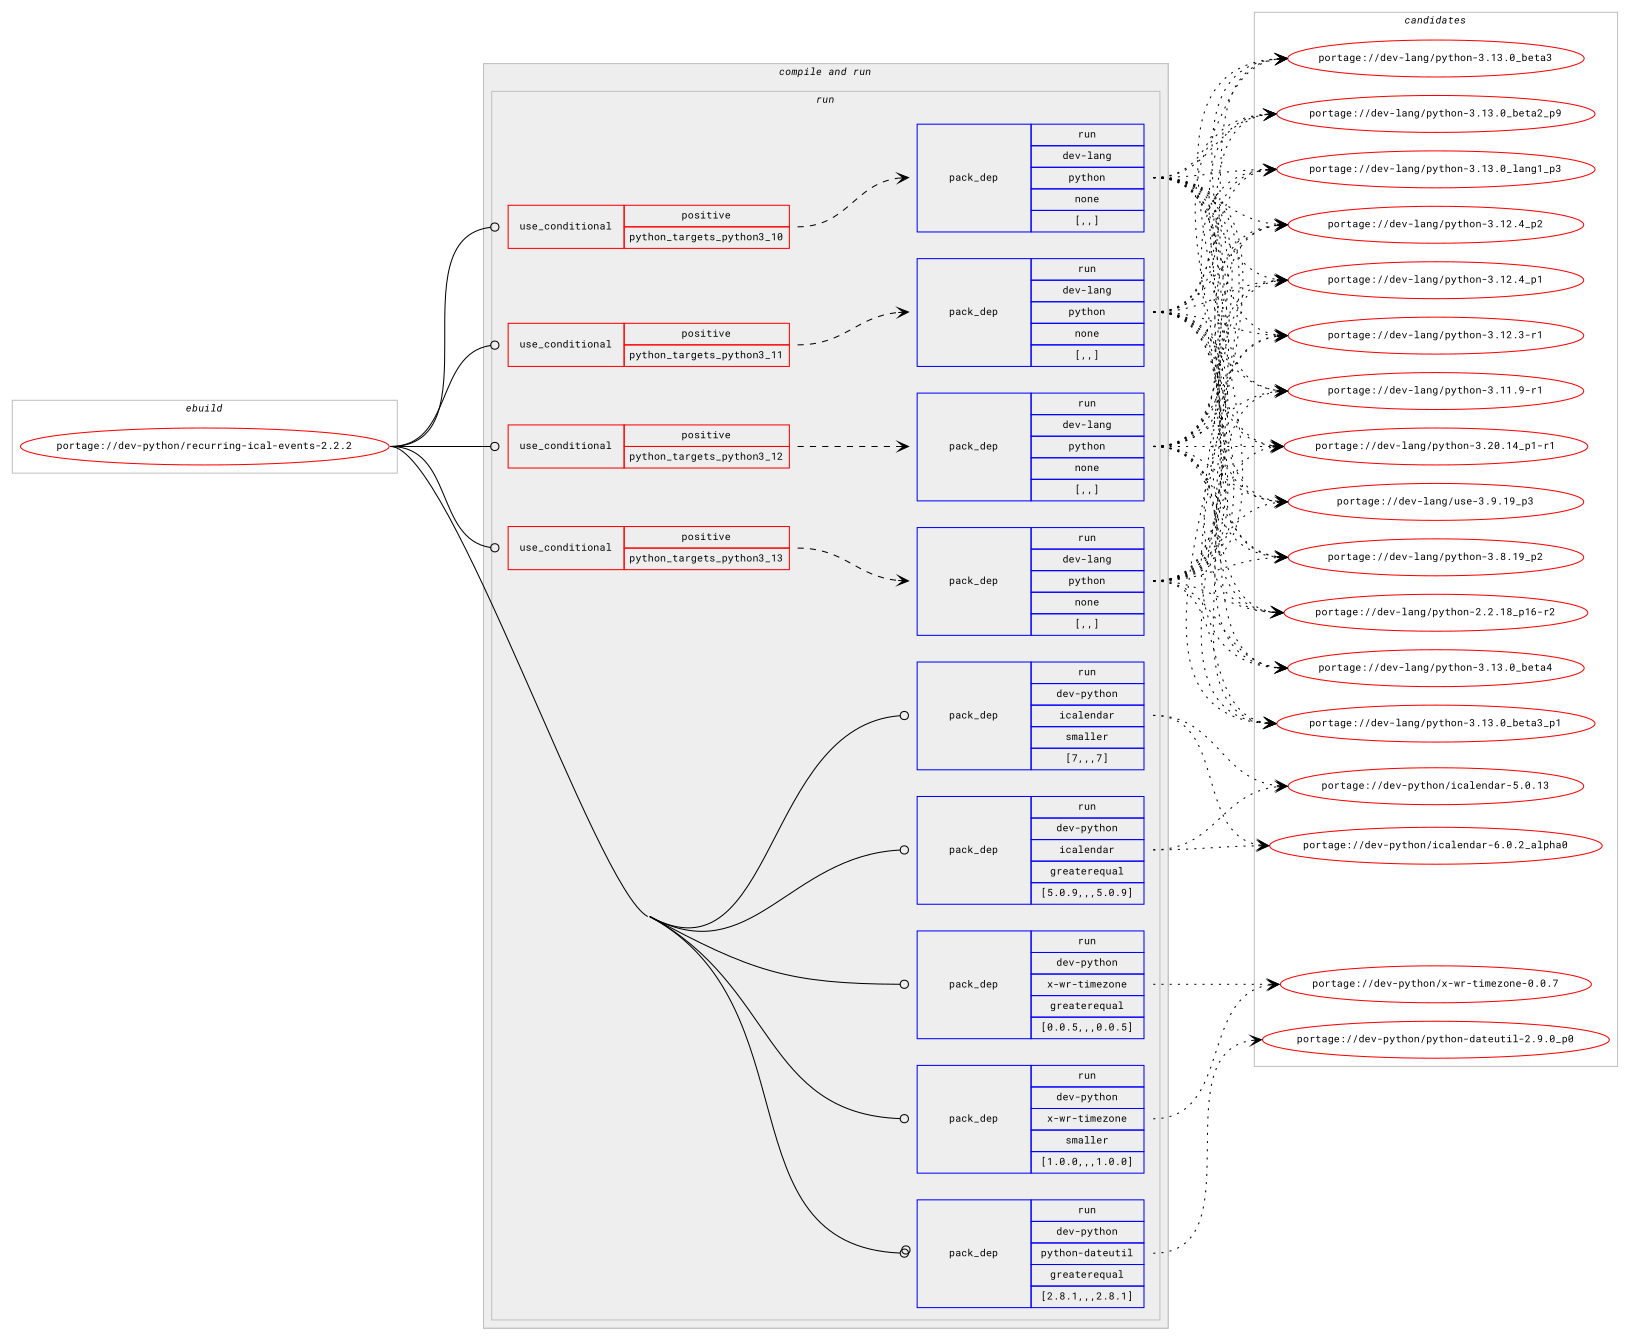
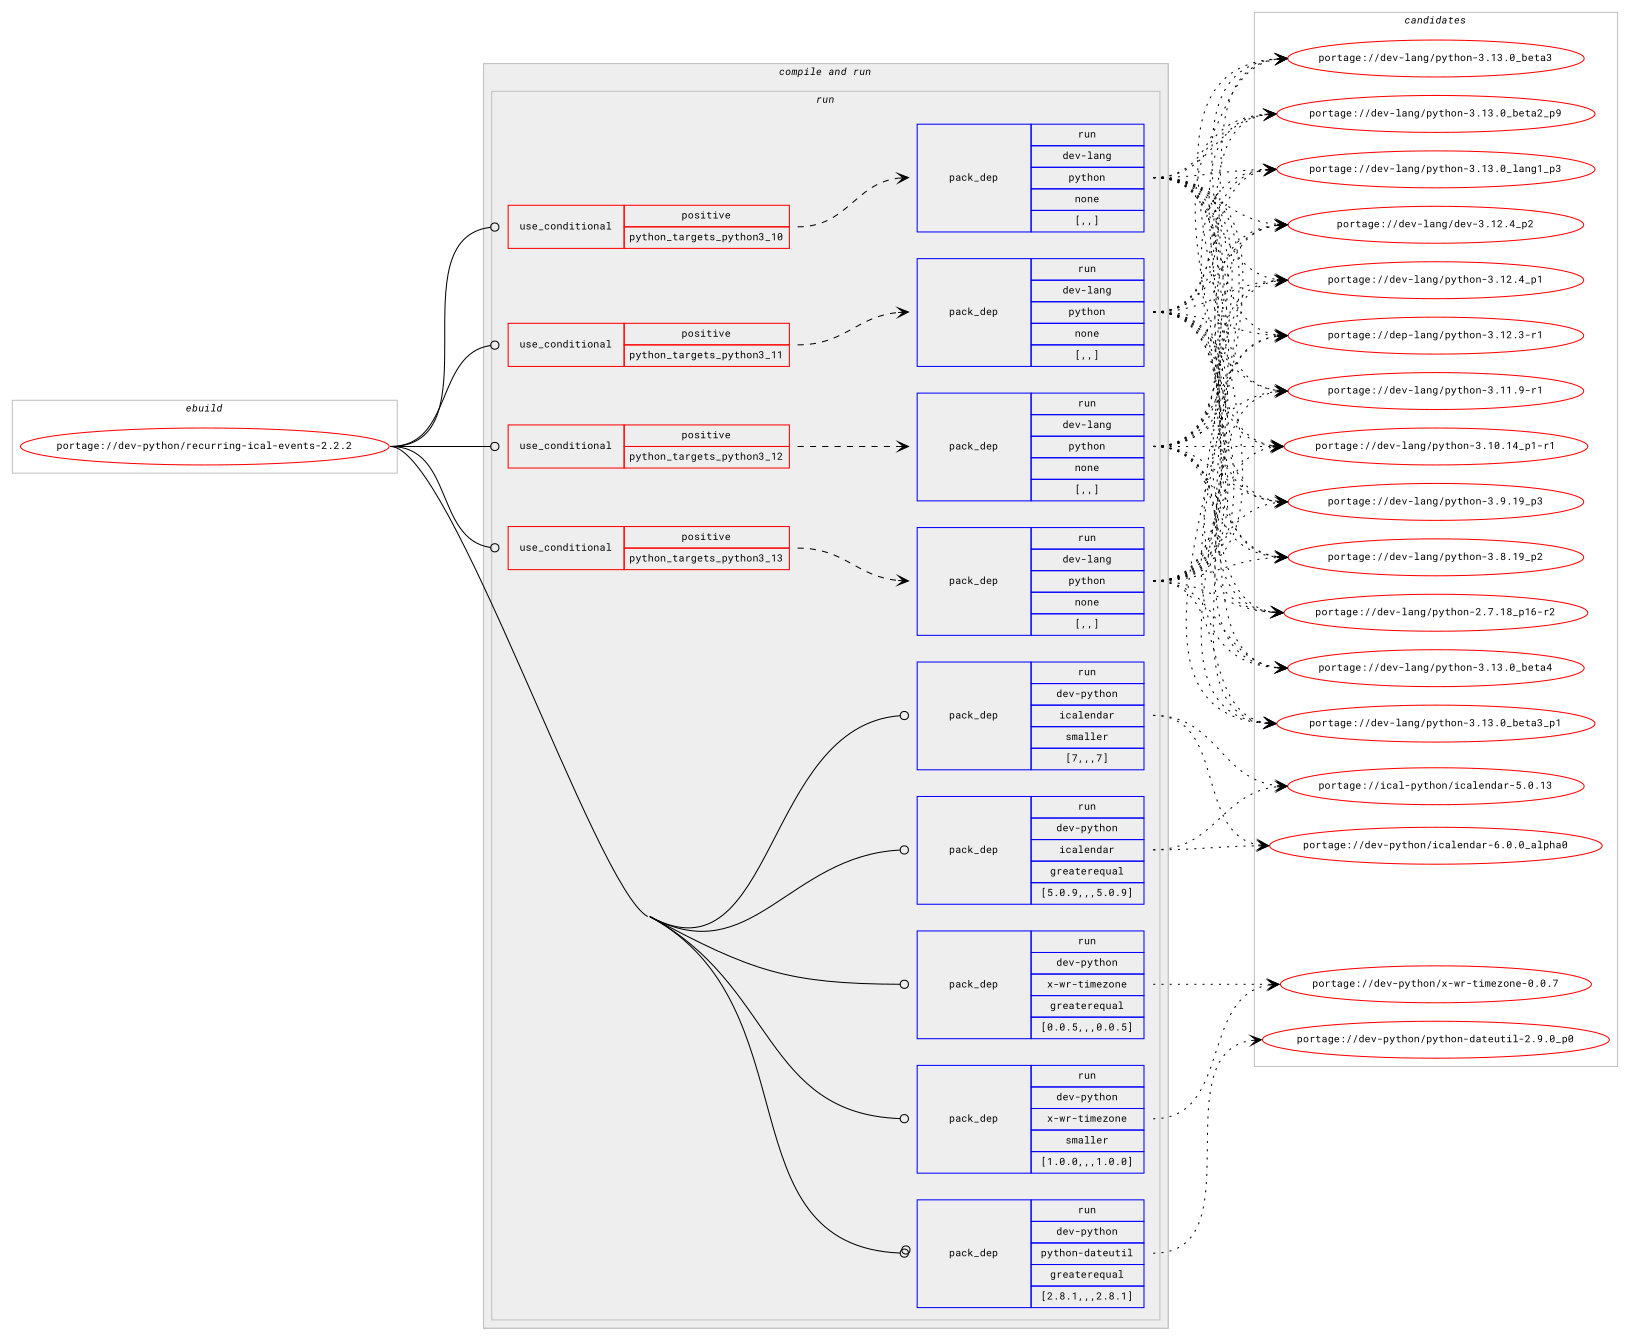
(1436, 225) -> (1436, 225)
(1436, 336) -> (1436, 336)
(1436, 446) -> (1436, 446)
(1436, 502) -> (1436, 502)
(1436, 613) -> (1436, 613)
(1436, 786) -> (1436, 786)
(1436, 846) -> (1436, 846)
